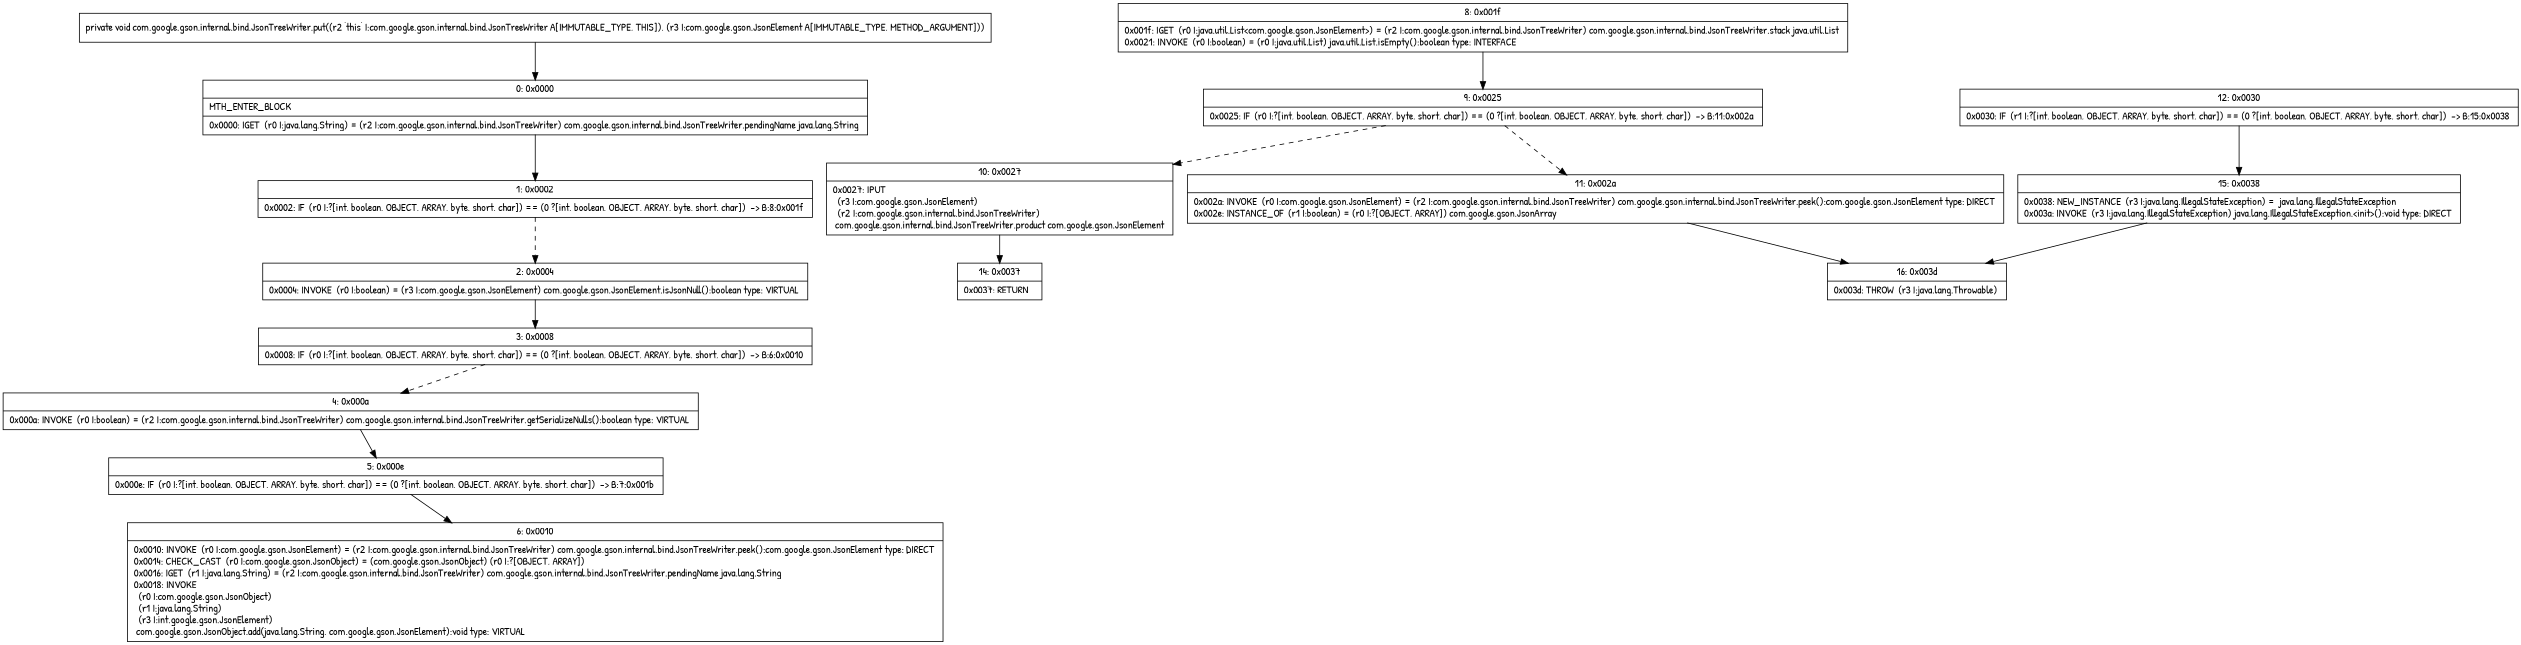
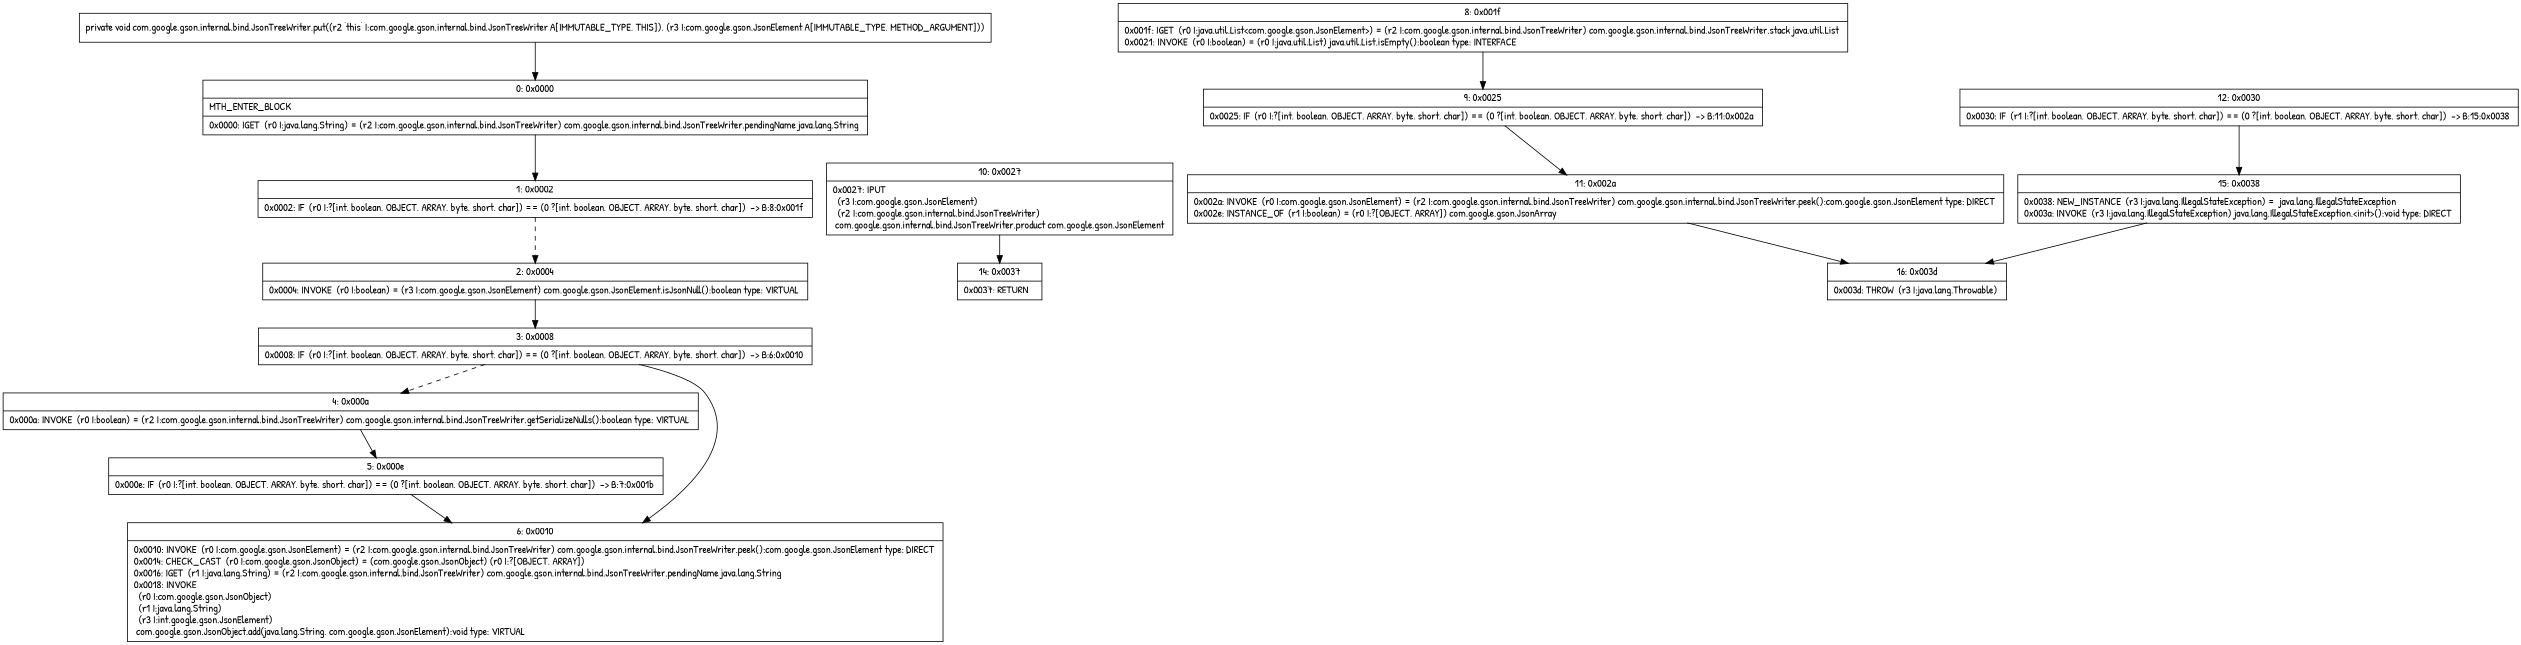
(1283, 144) -> none
(1533, 148) -> (1533, 148)
none -> (717, 431)
